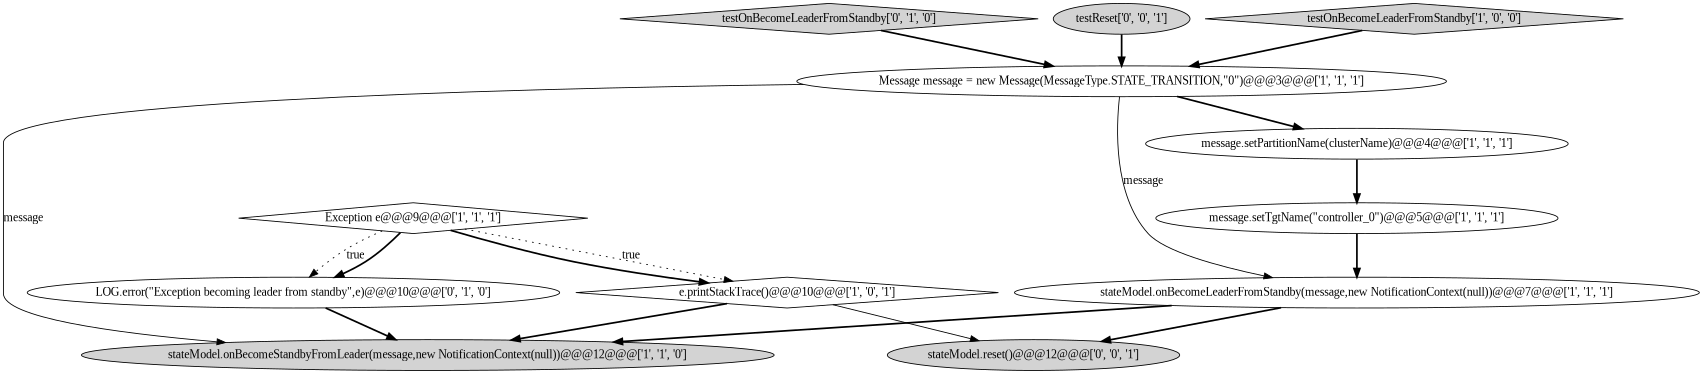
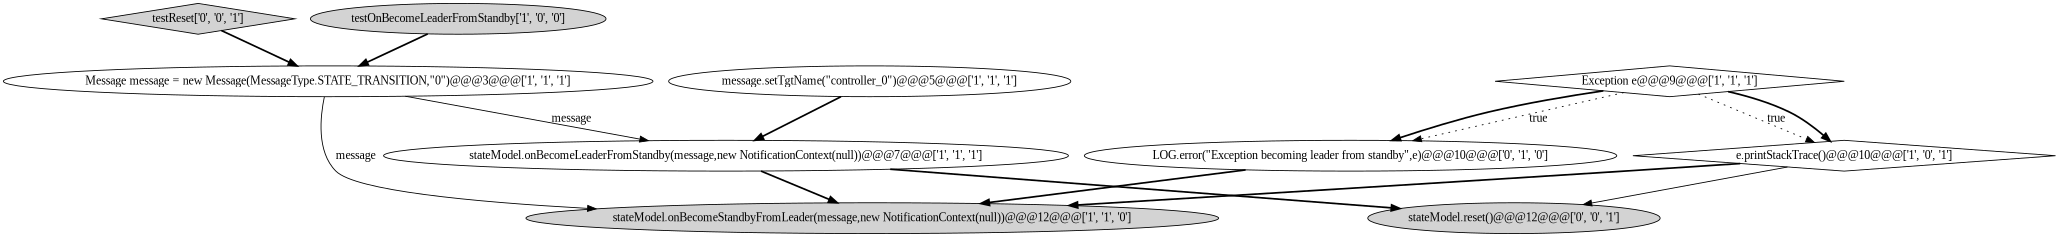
(829, 19) -> none
(1122, 19) -> (198, 19)
(1414, 19) -> (458, 19)
(1357, 144) -> none
